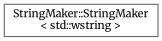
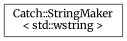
(81, 20) -> (63, 20)
